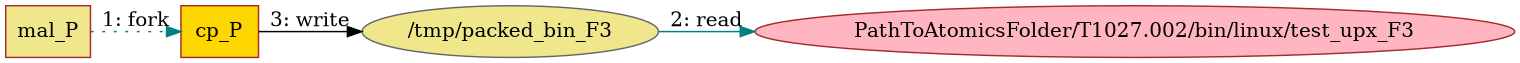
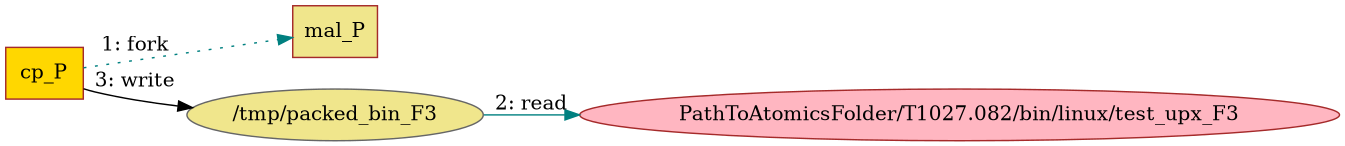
(129, 32) -> (181, 54)
(1135, 32) -> (960, 115)
